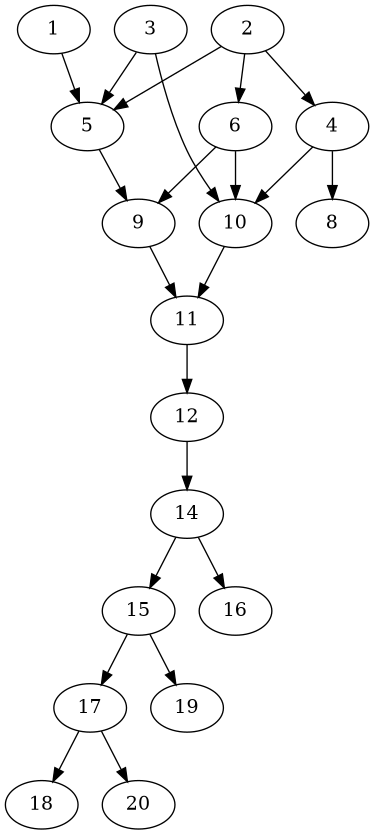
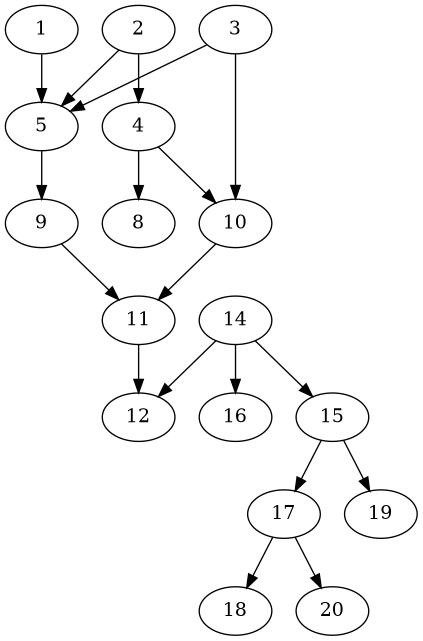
(236, 127) -> none
(187, 459) -> (192, 364)
